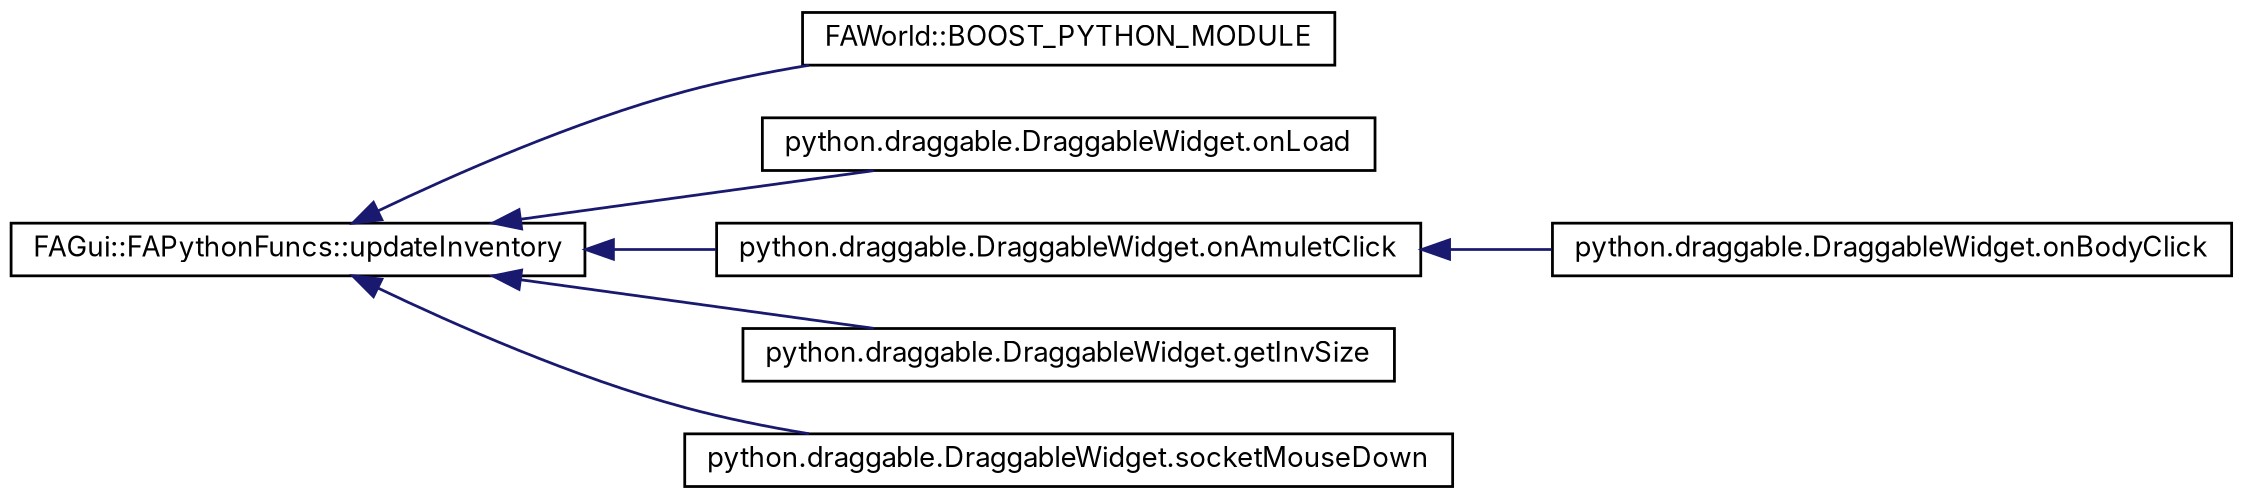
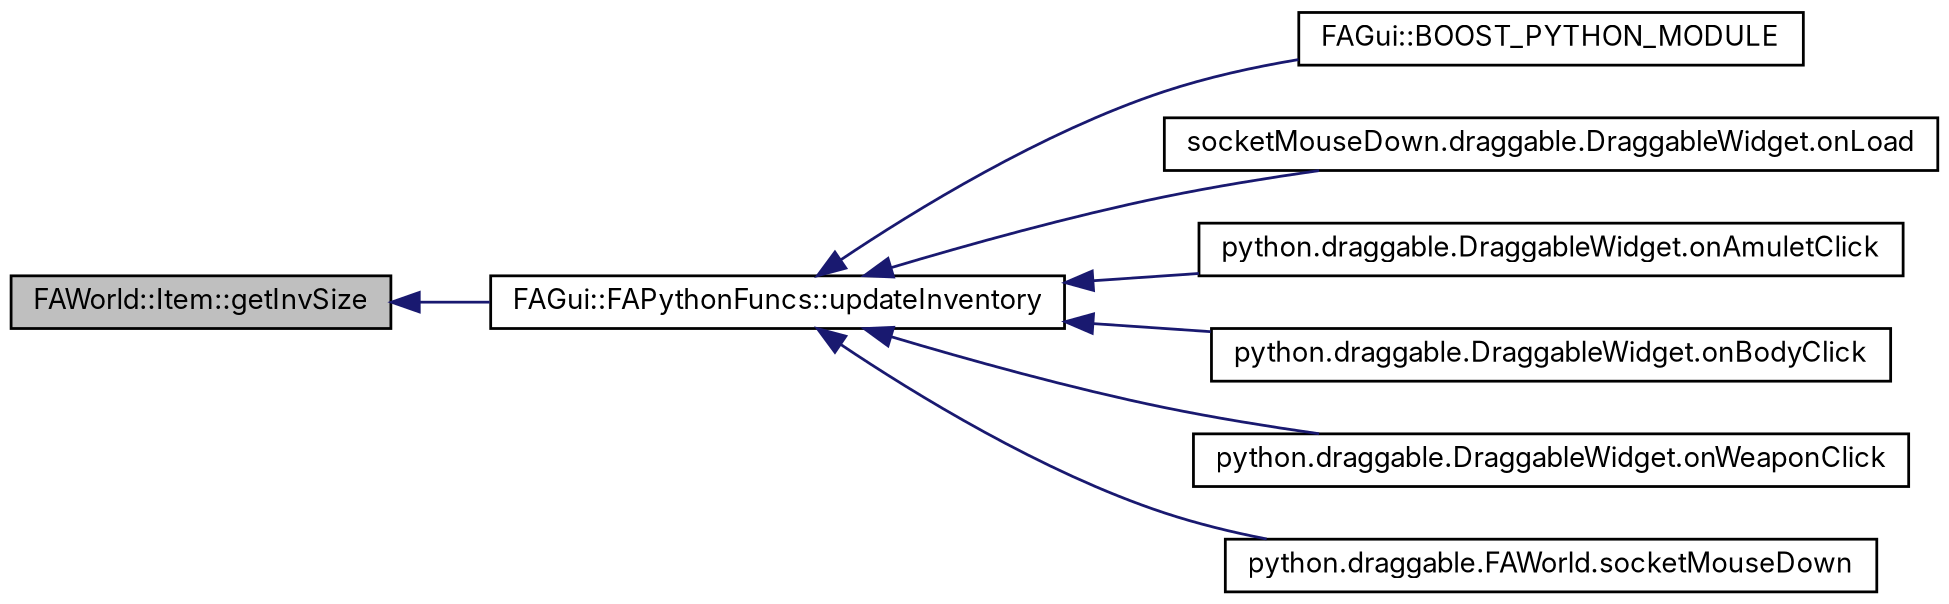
(1069, 39) -> (1551, 39)
(1069, 144) -> (1551, 144)
(1501, 250) -> (1152, 328)
none -> (201, 302)
(1069, 355) -> (1551, 460)
(1069, 460) -> (1551, 566)
